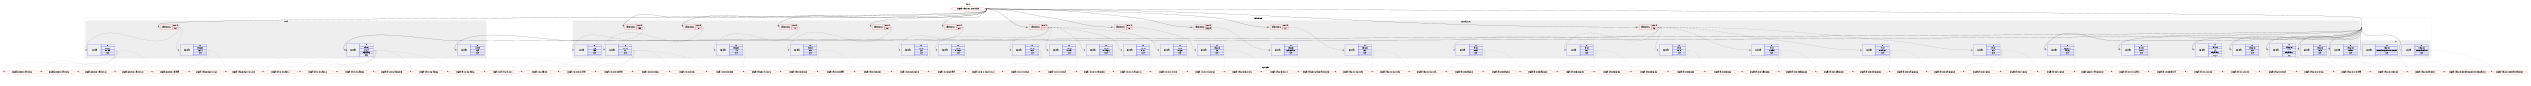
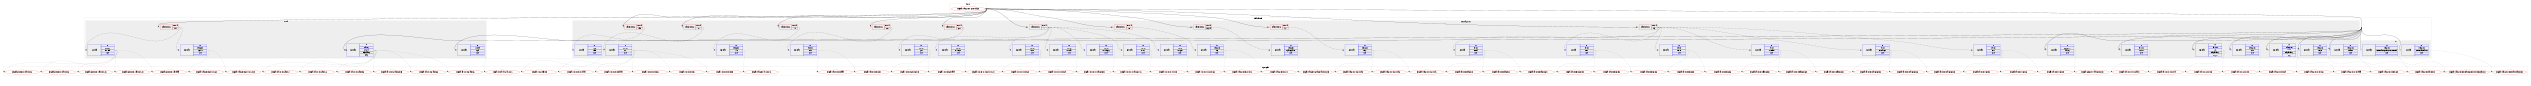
(798, 72) -> none
(2166, 72) -> (2166, 72)
